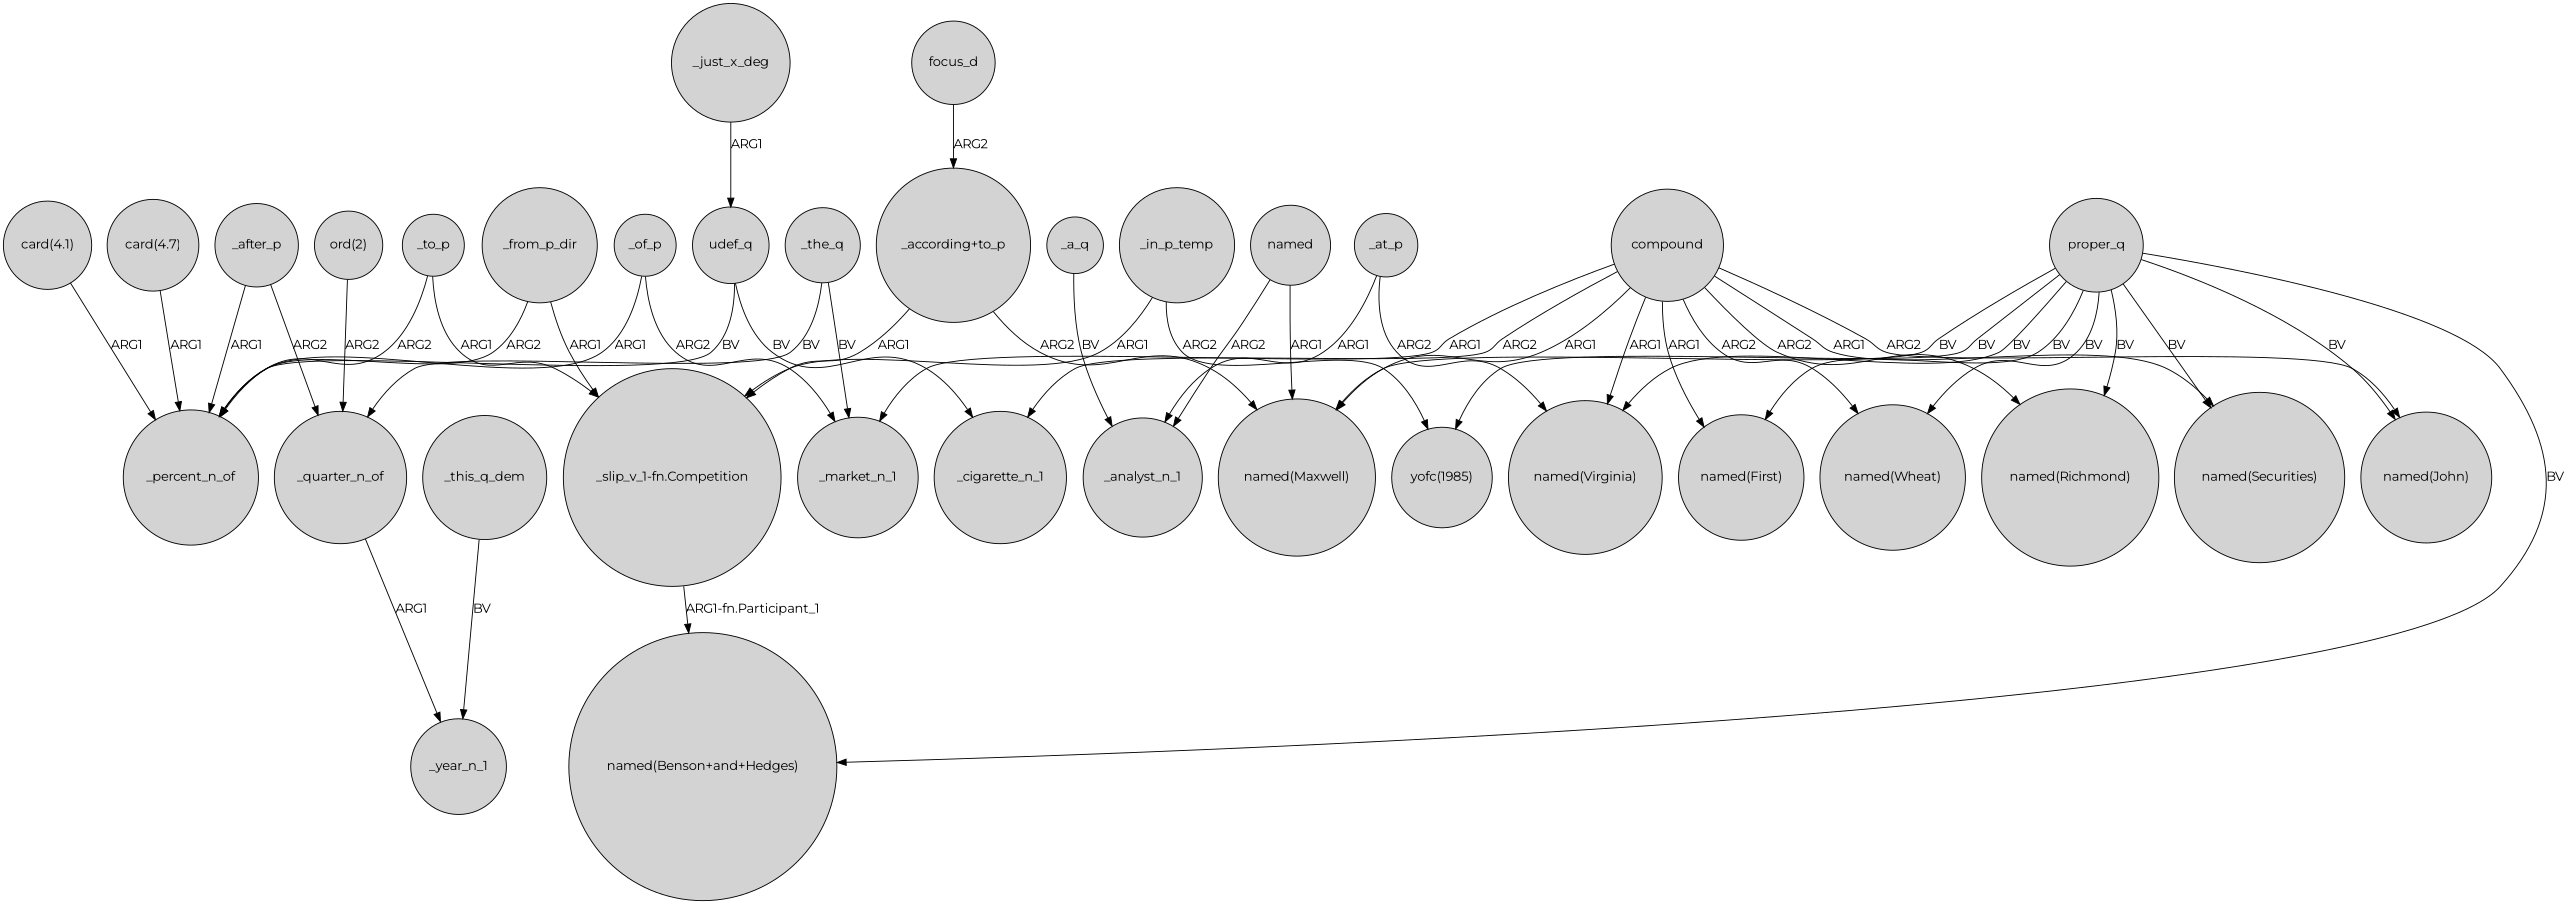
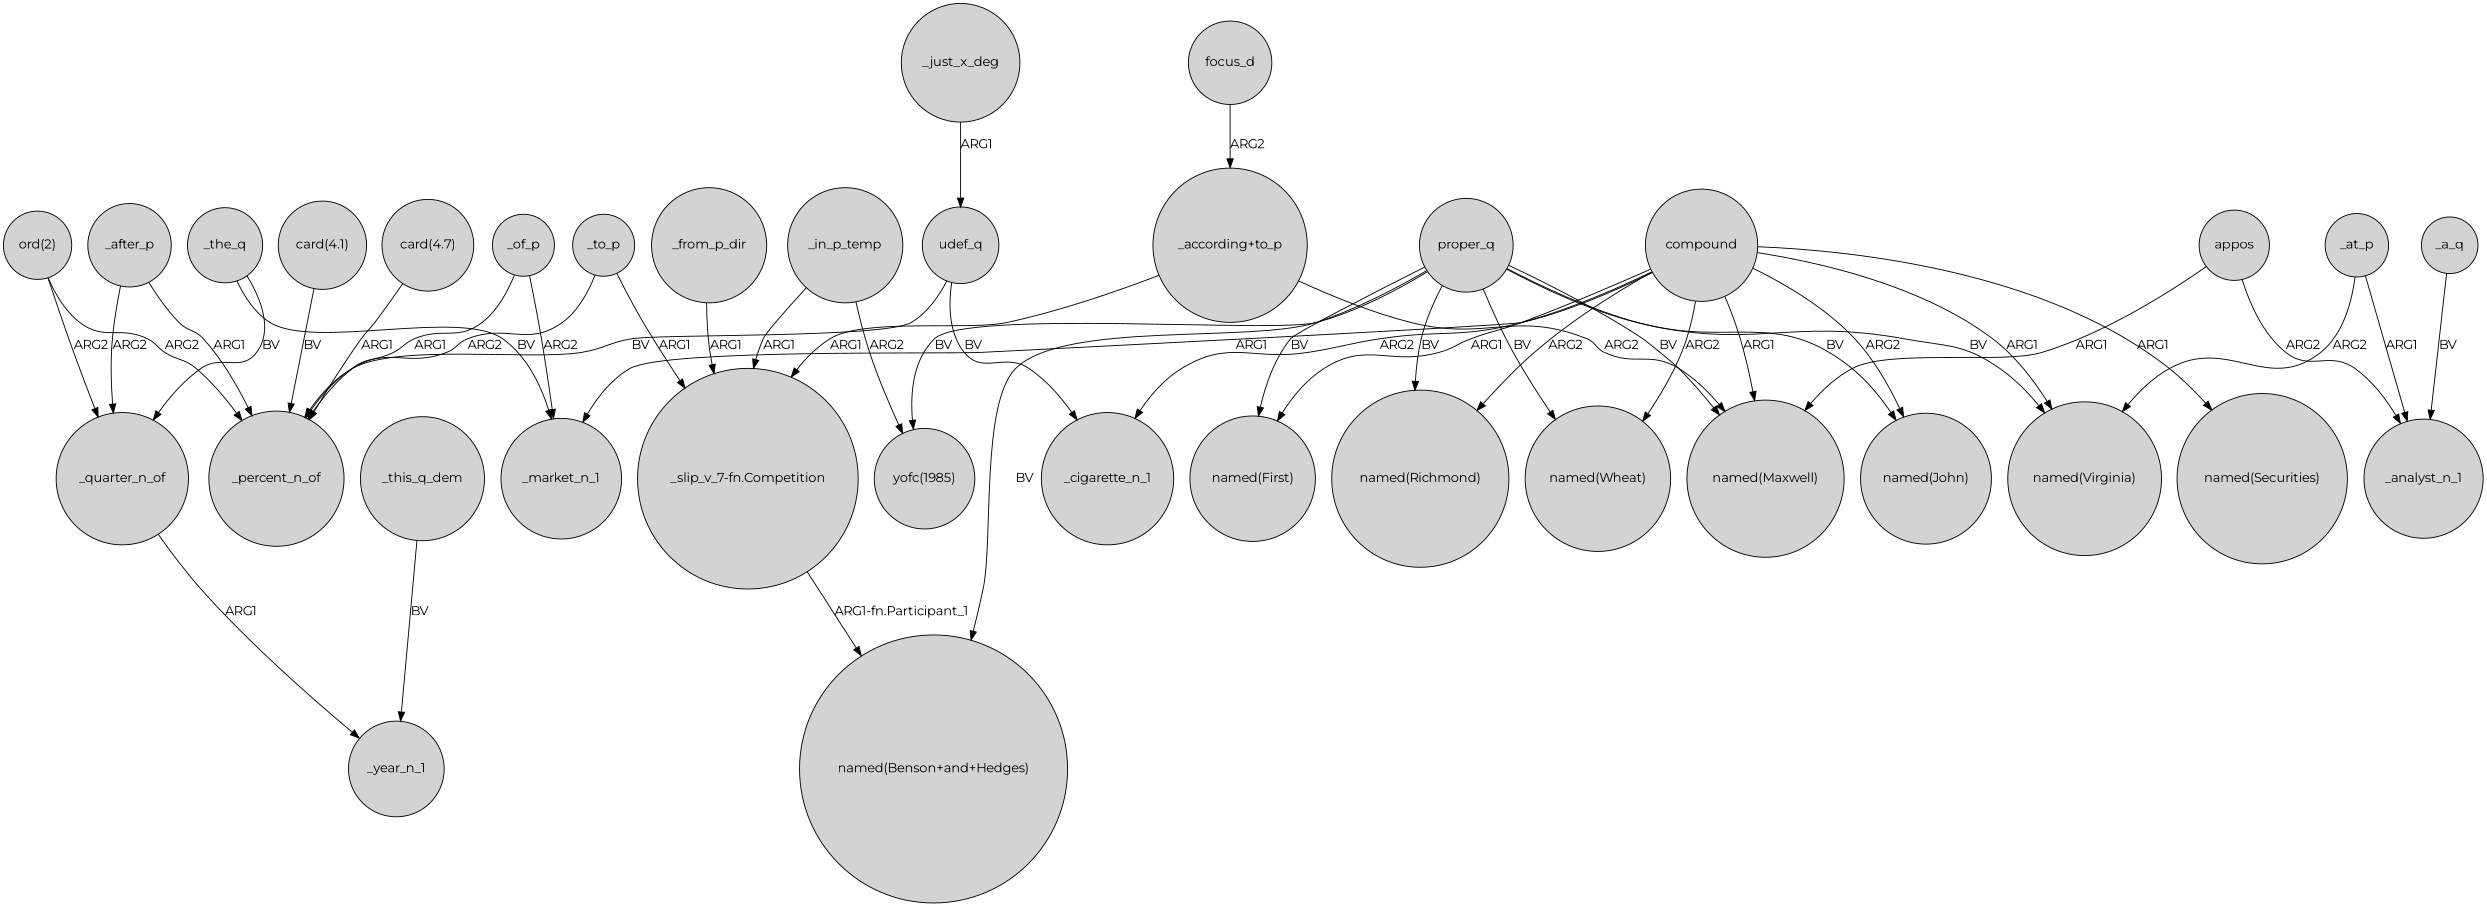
(1291, 245) -> (2234, 245)
(2164, 342) -> none
(127, 346) -> (313, 346)
(382, 362) -> (144, 337)
(672, 478) -> (748, 479)
